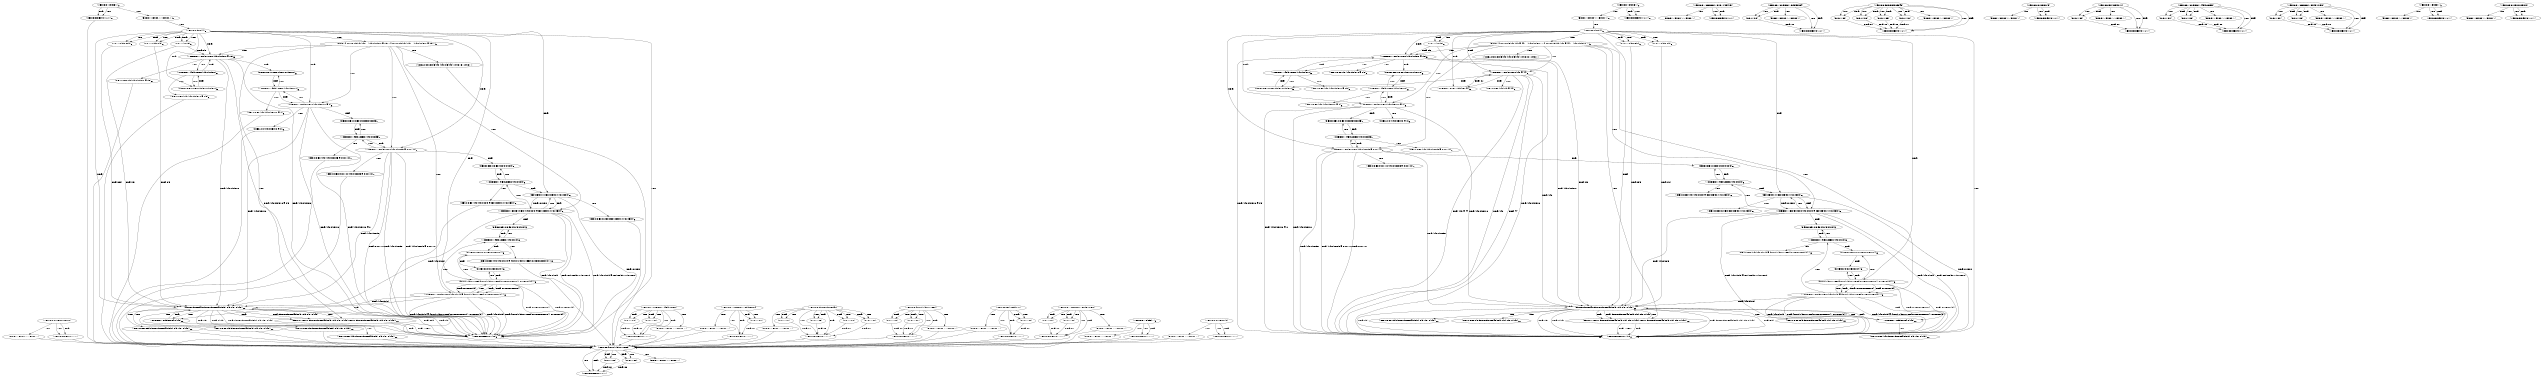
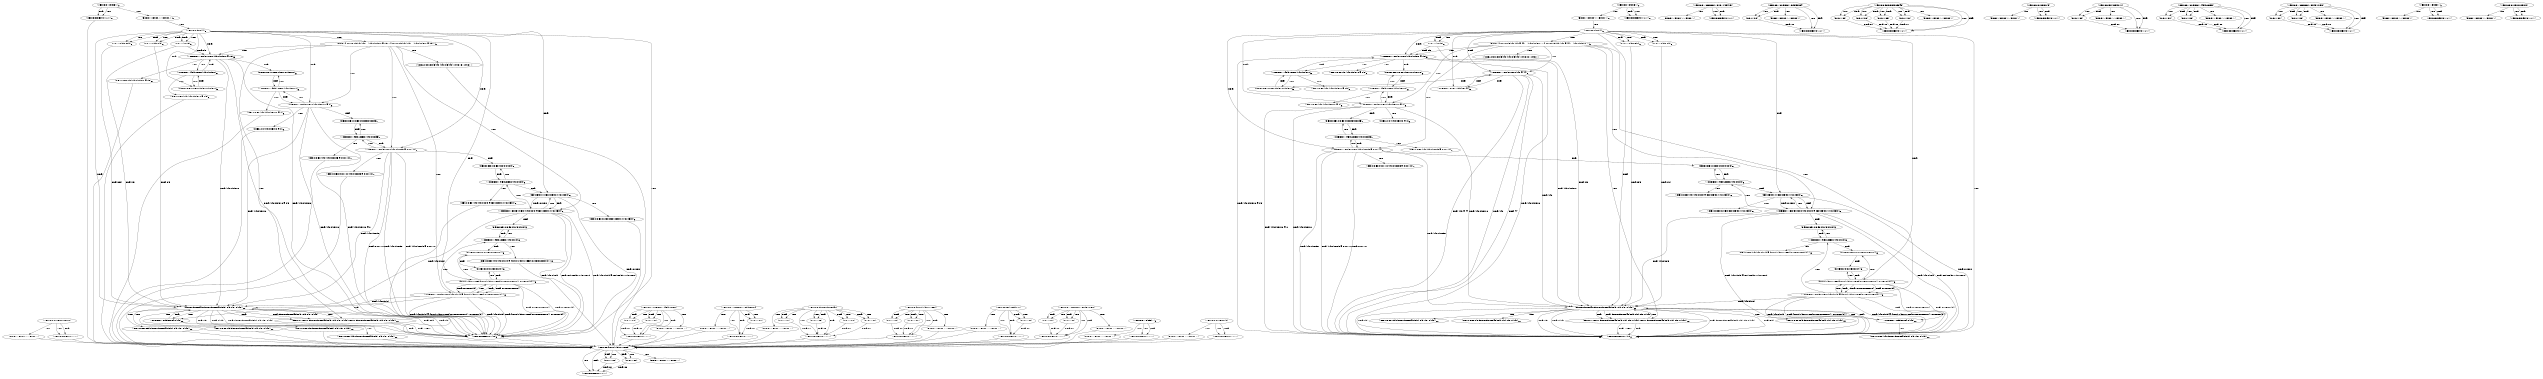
(1479, 81) -> (1479, 81)
(1501, 89) -> none
